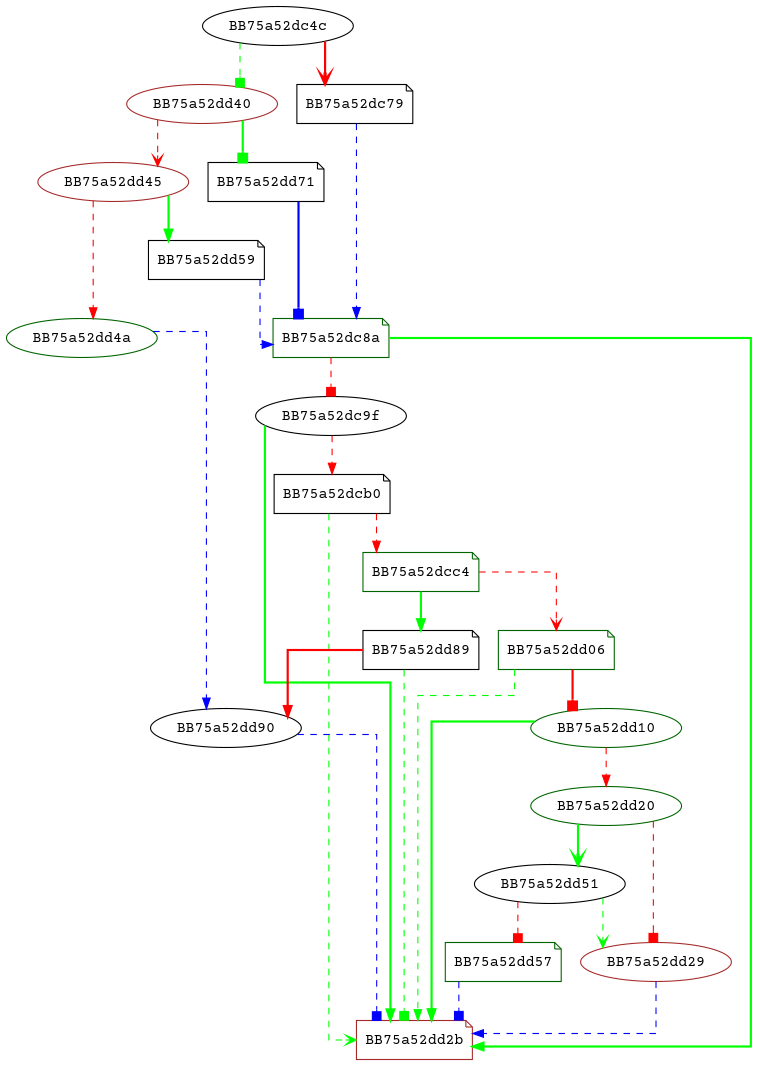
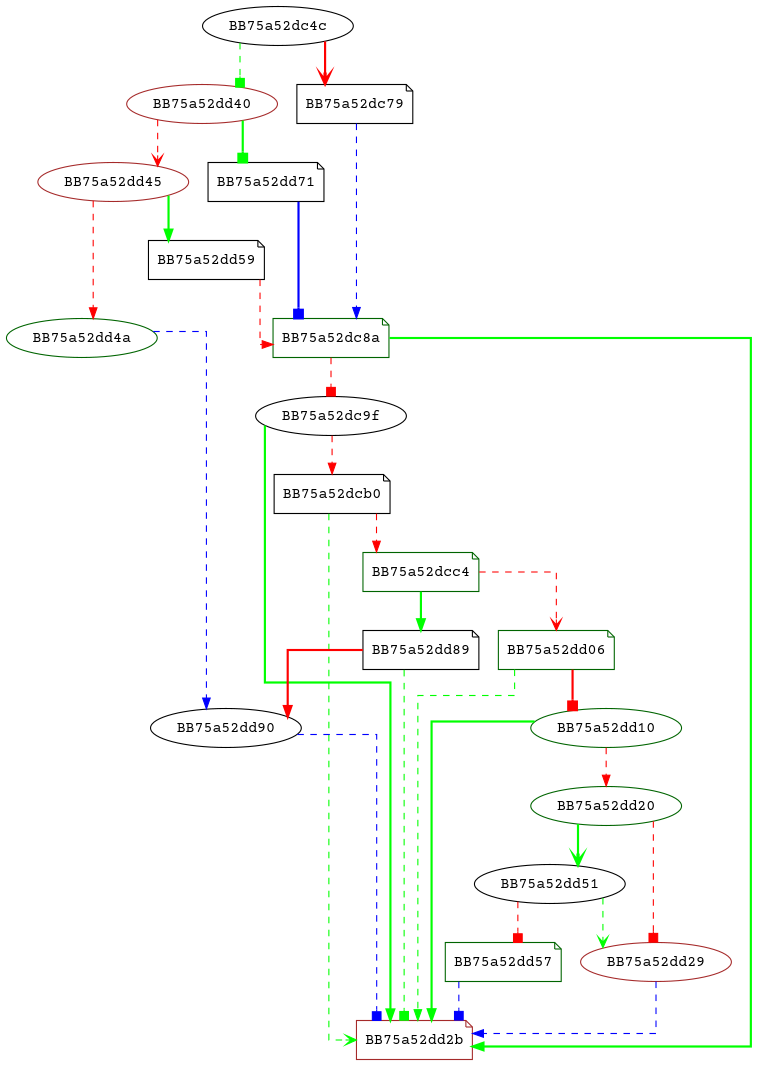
(260, 313) -> (260, 313)
